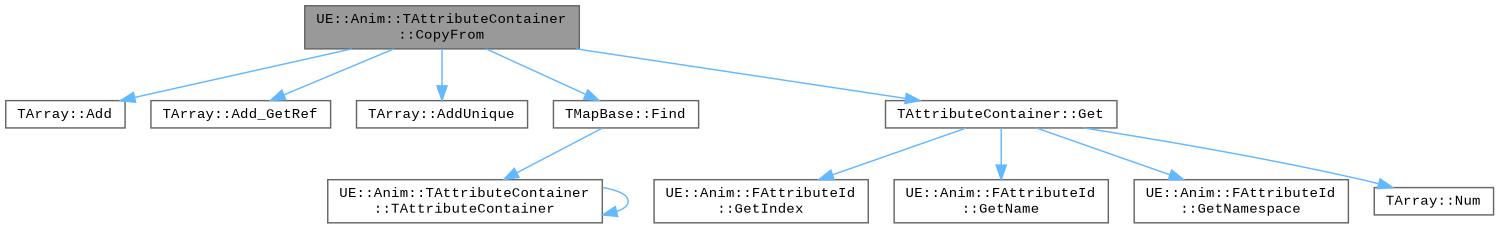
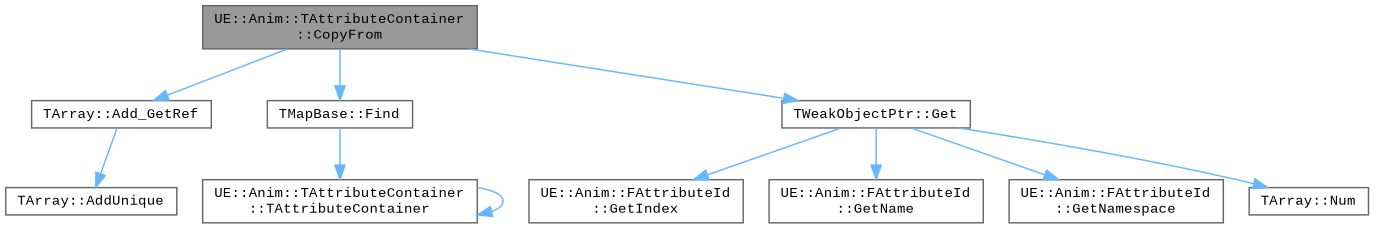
(442, 67) -> (109, 151)
(65, 114) -> none
(1001, 114) -> (876, 114)
